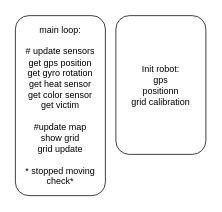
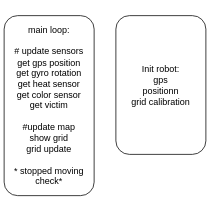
(60, 105) -> (49, 105)
